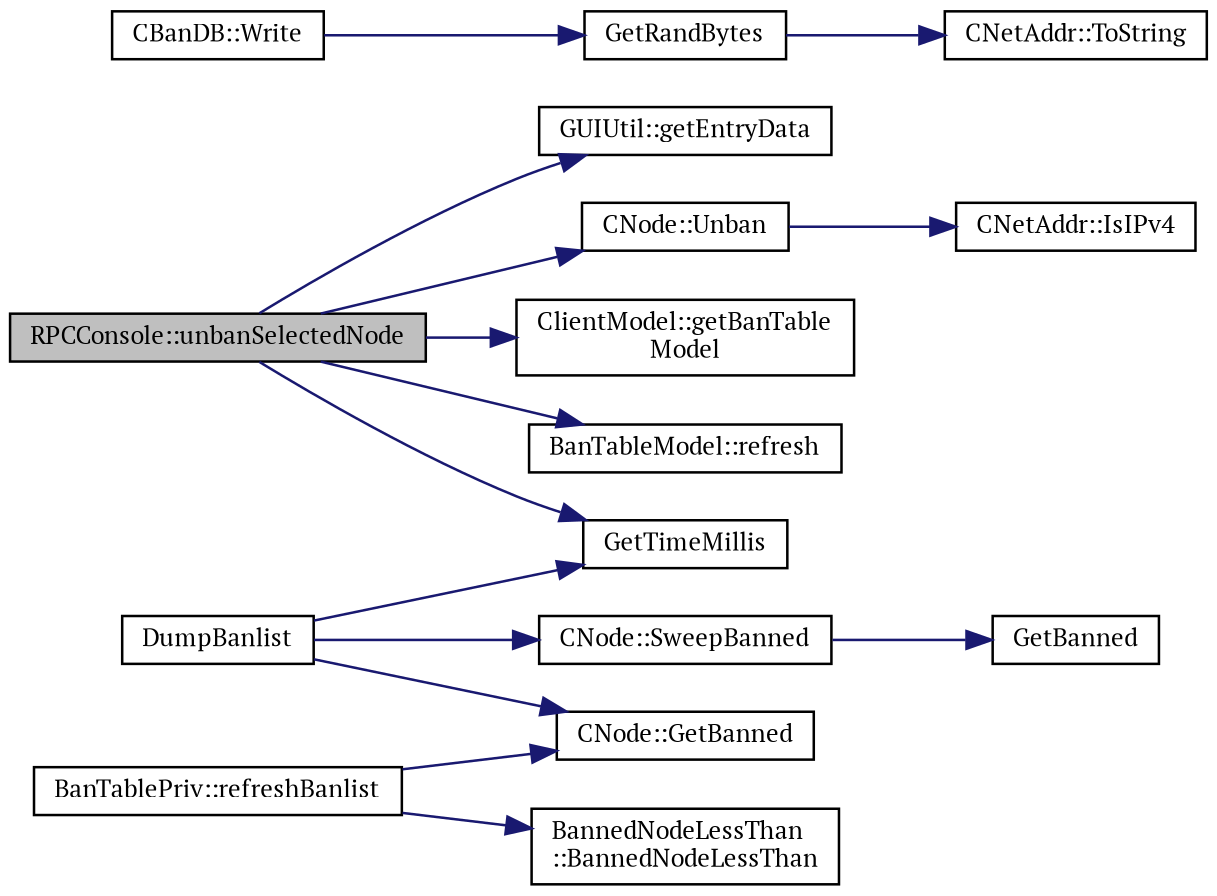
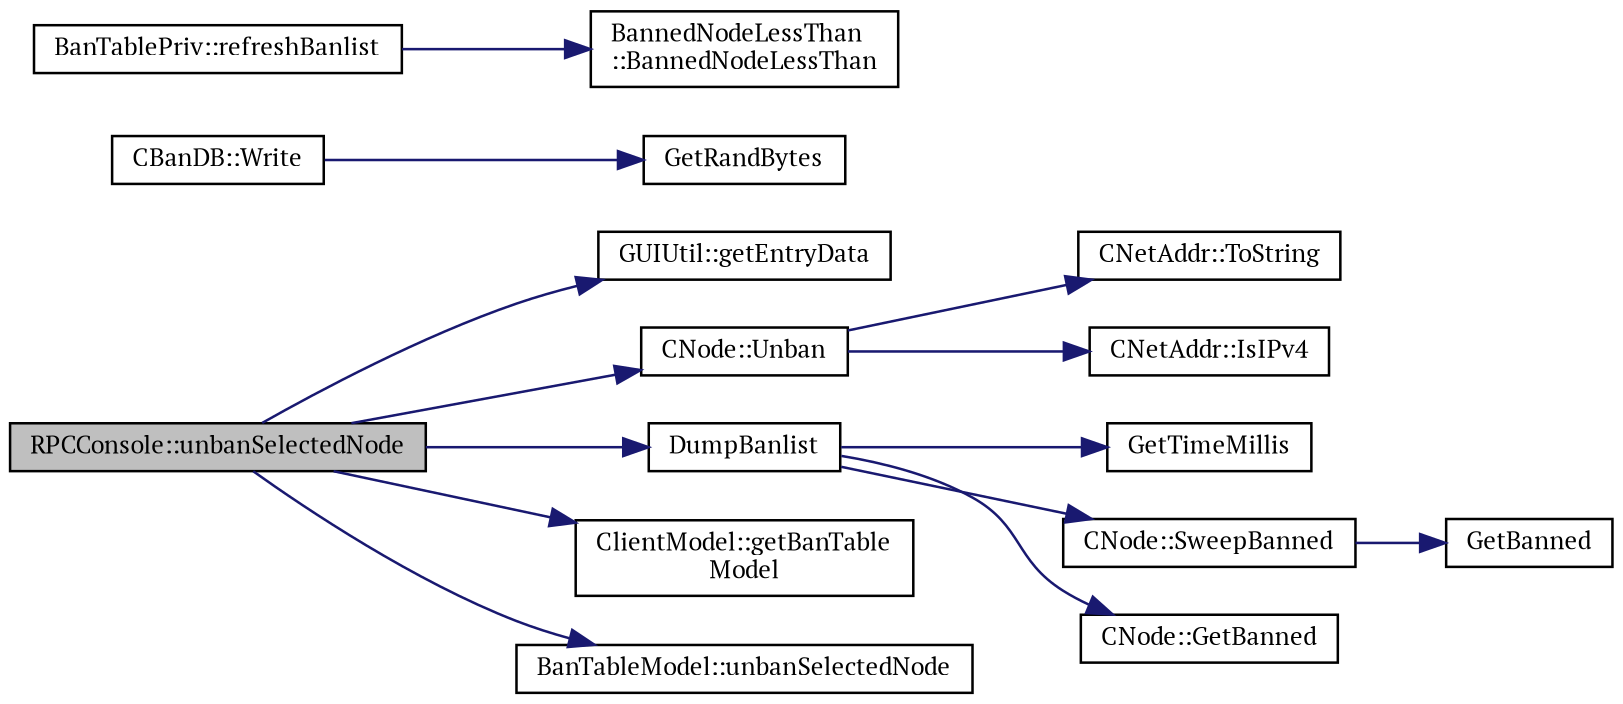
(852, 35) -> (957, 308)
(406, 445) -> (524, 447)
(685, 448) -> (744, 669)
(467, 762) -> none
